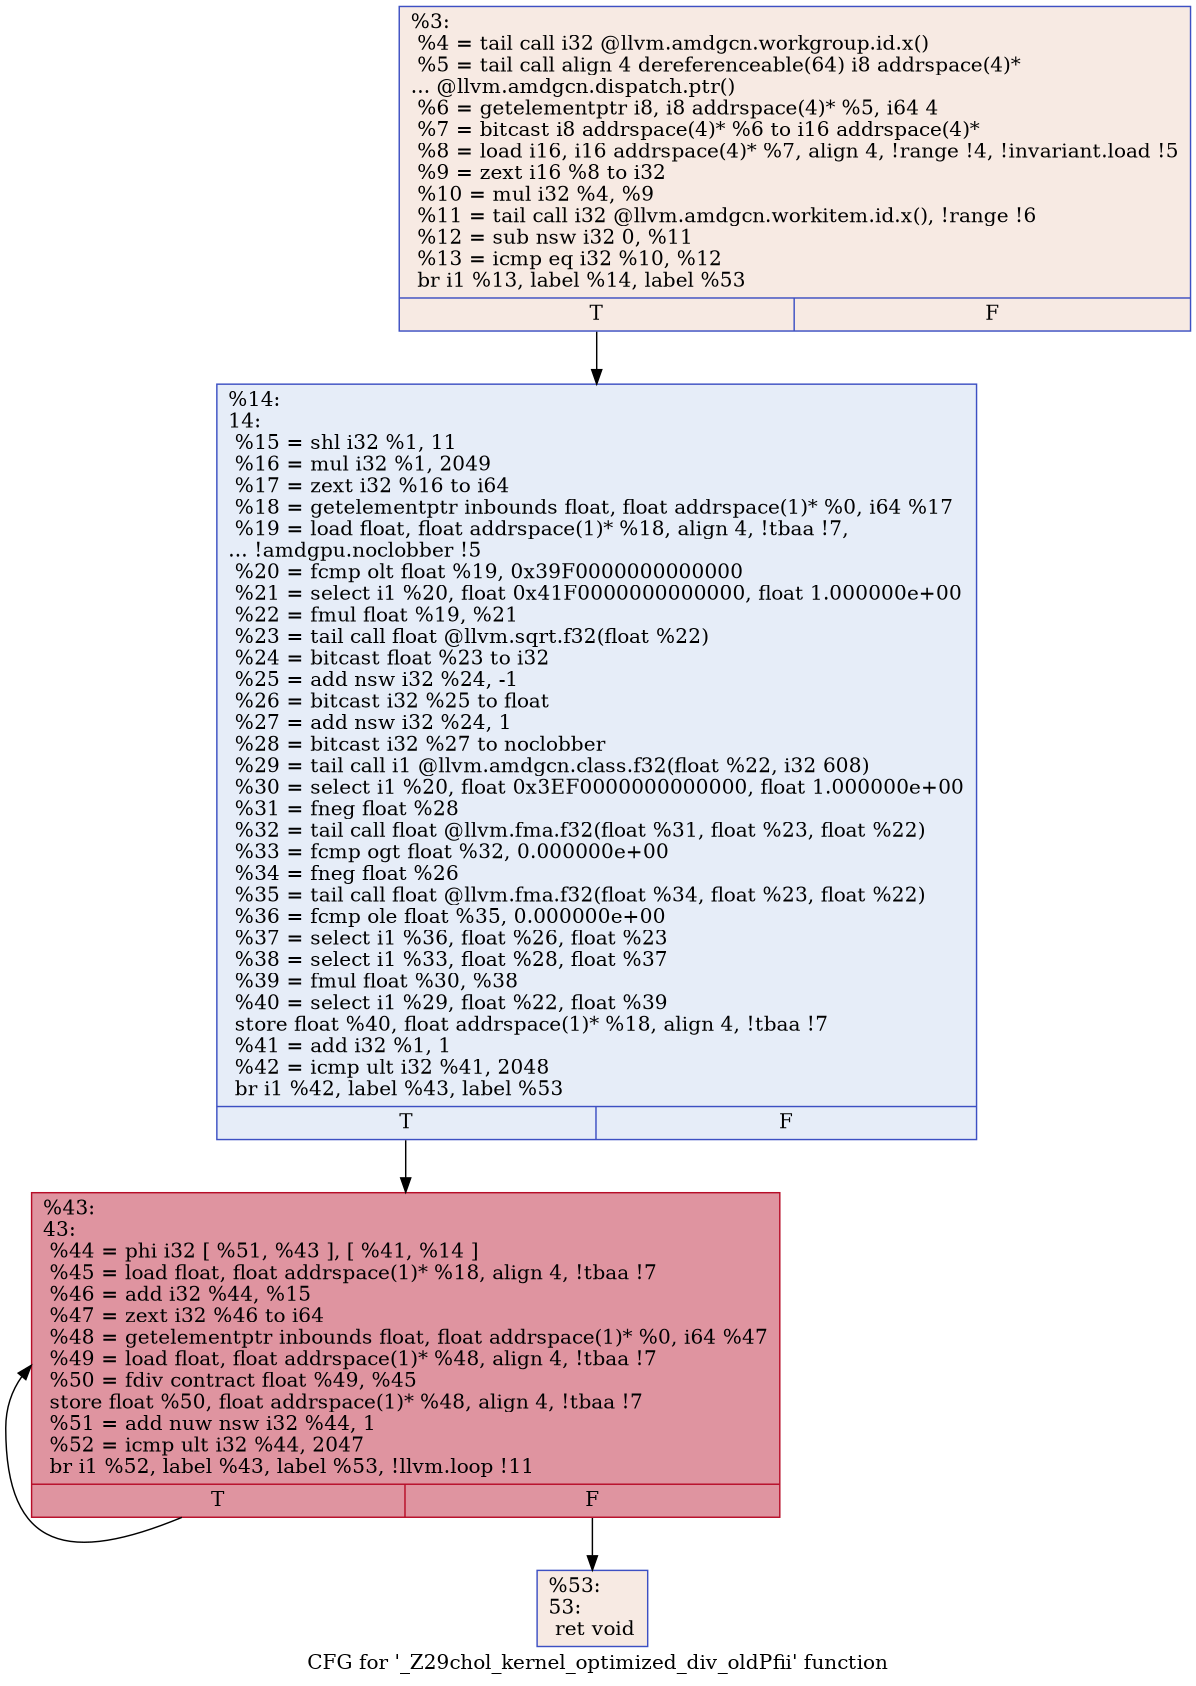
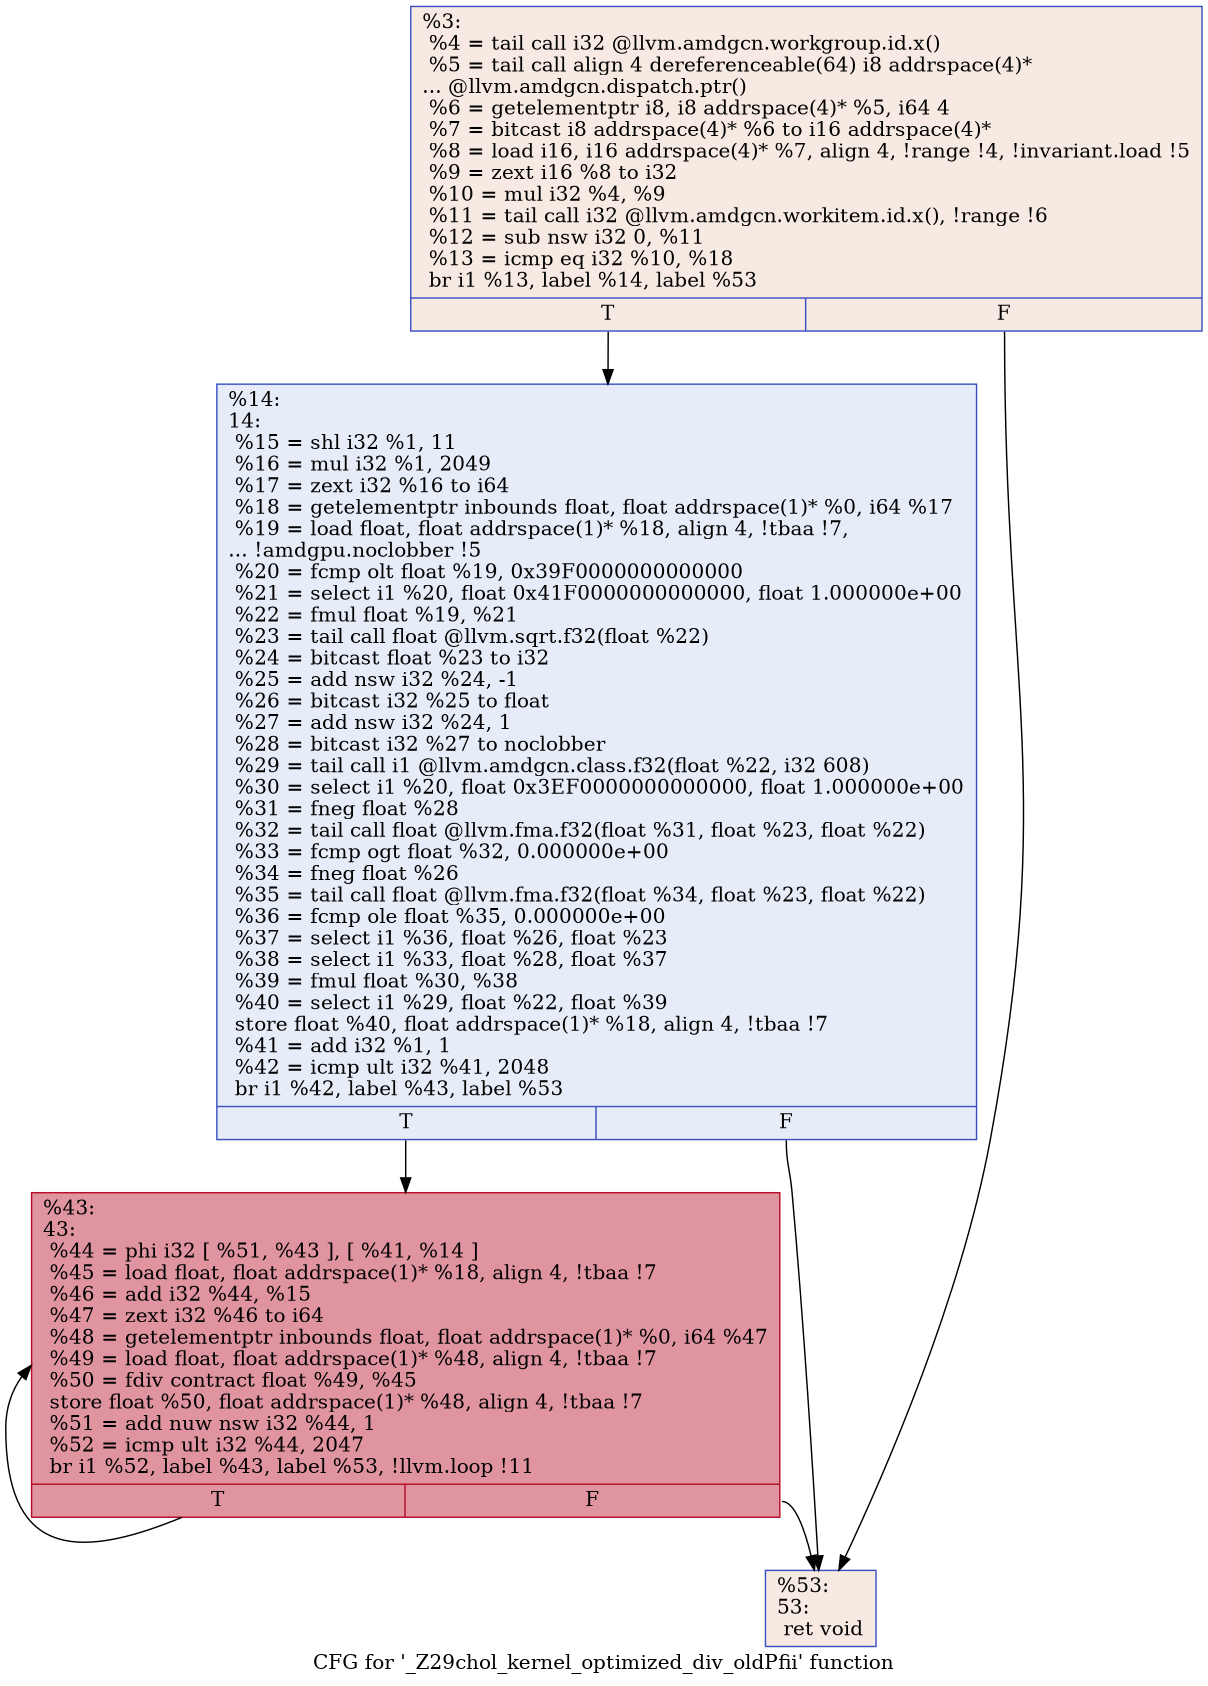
(567, 259) -> (578, 259)
none -> (1016, 958)
none -> (804, 1348)
